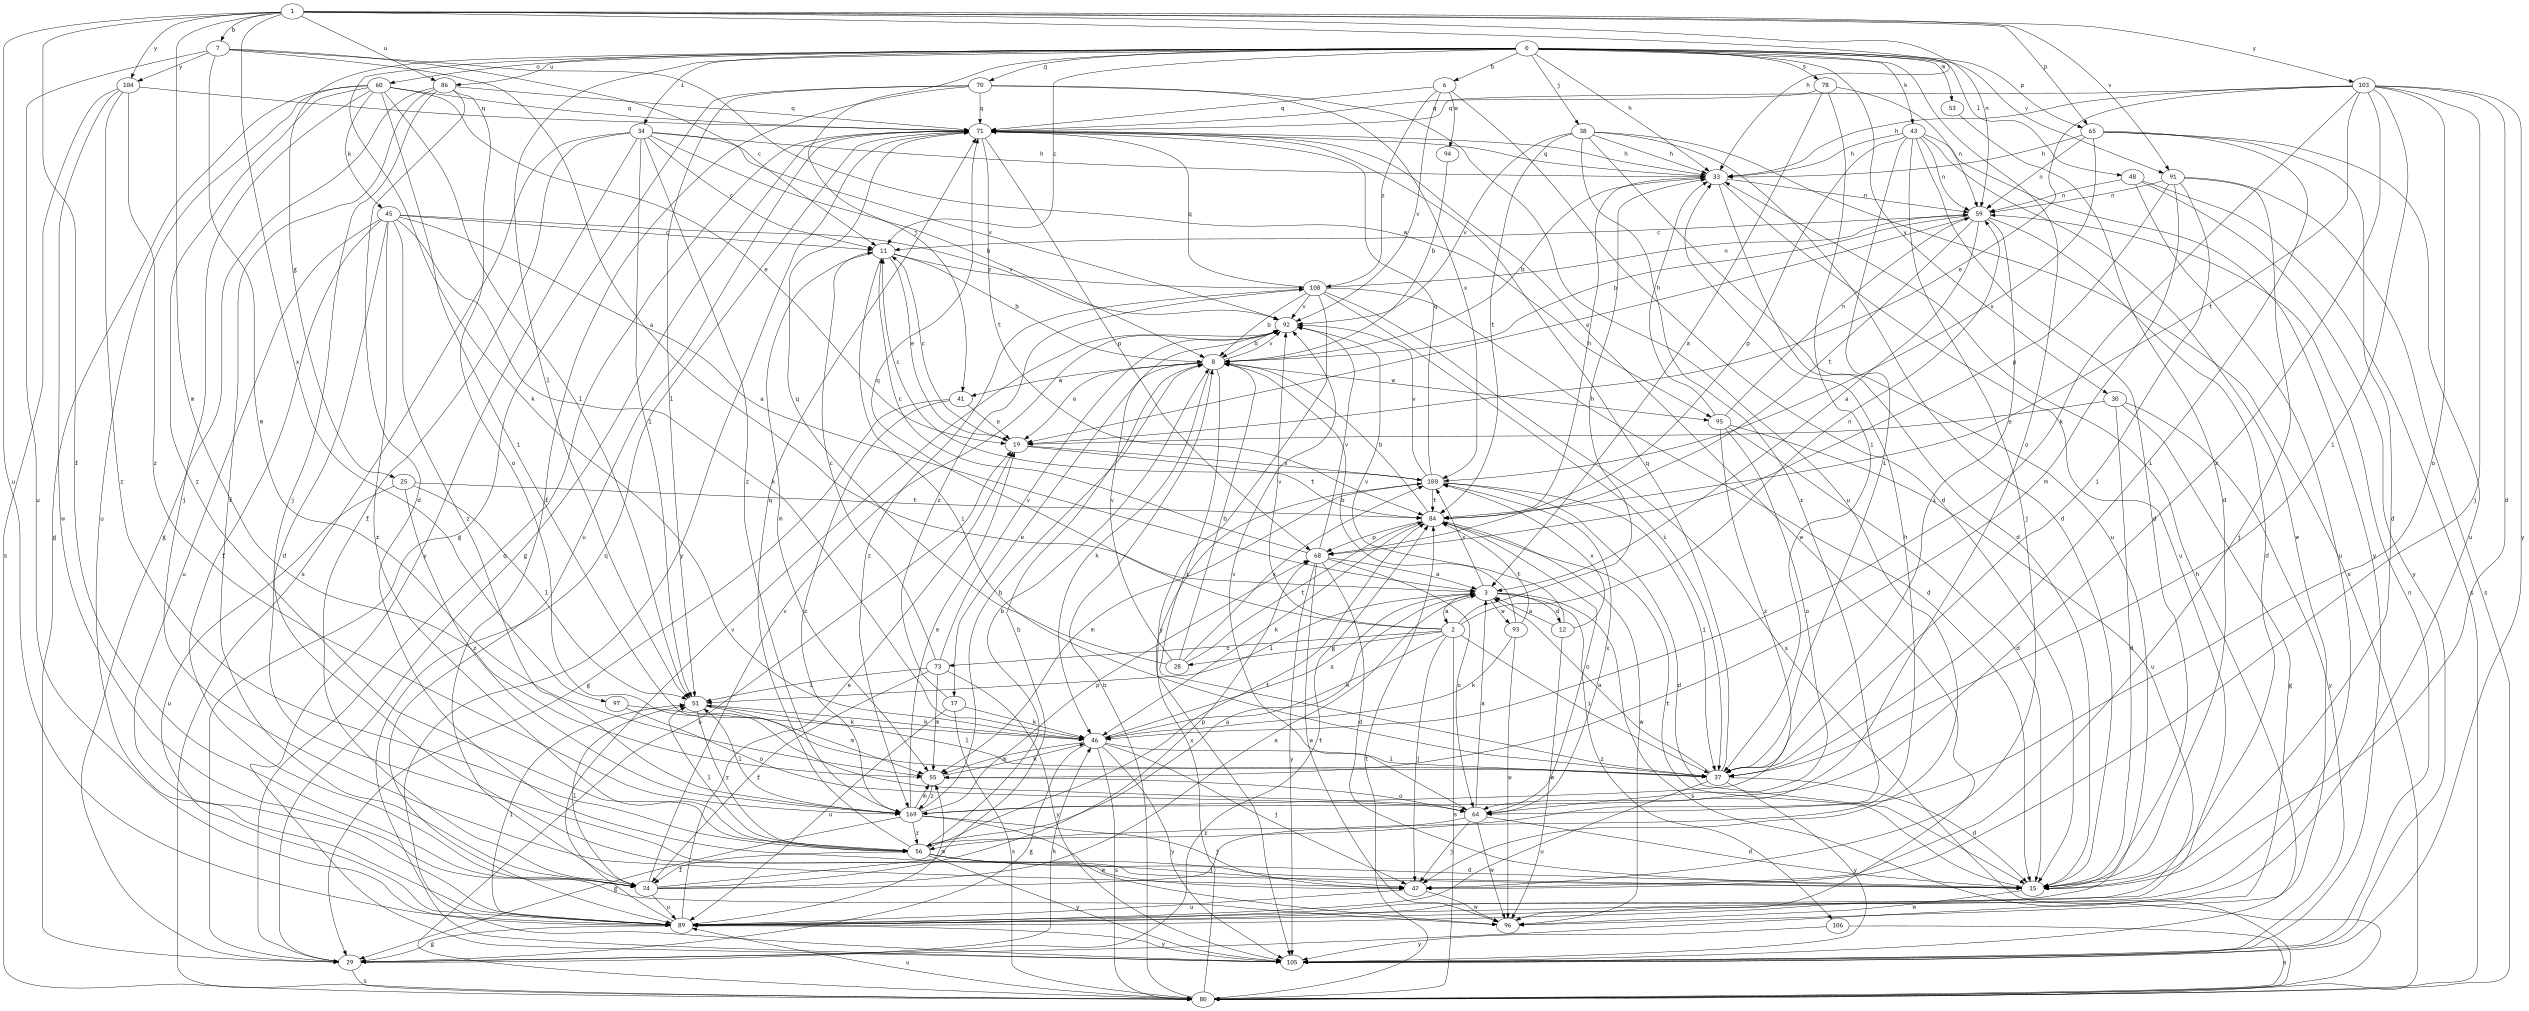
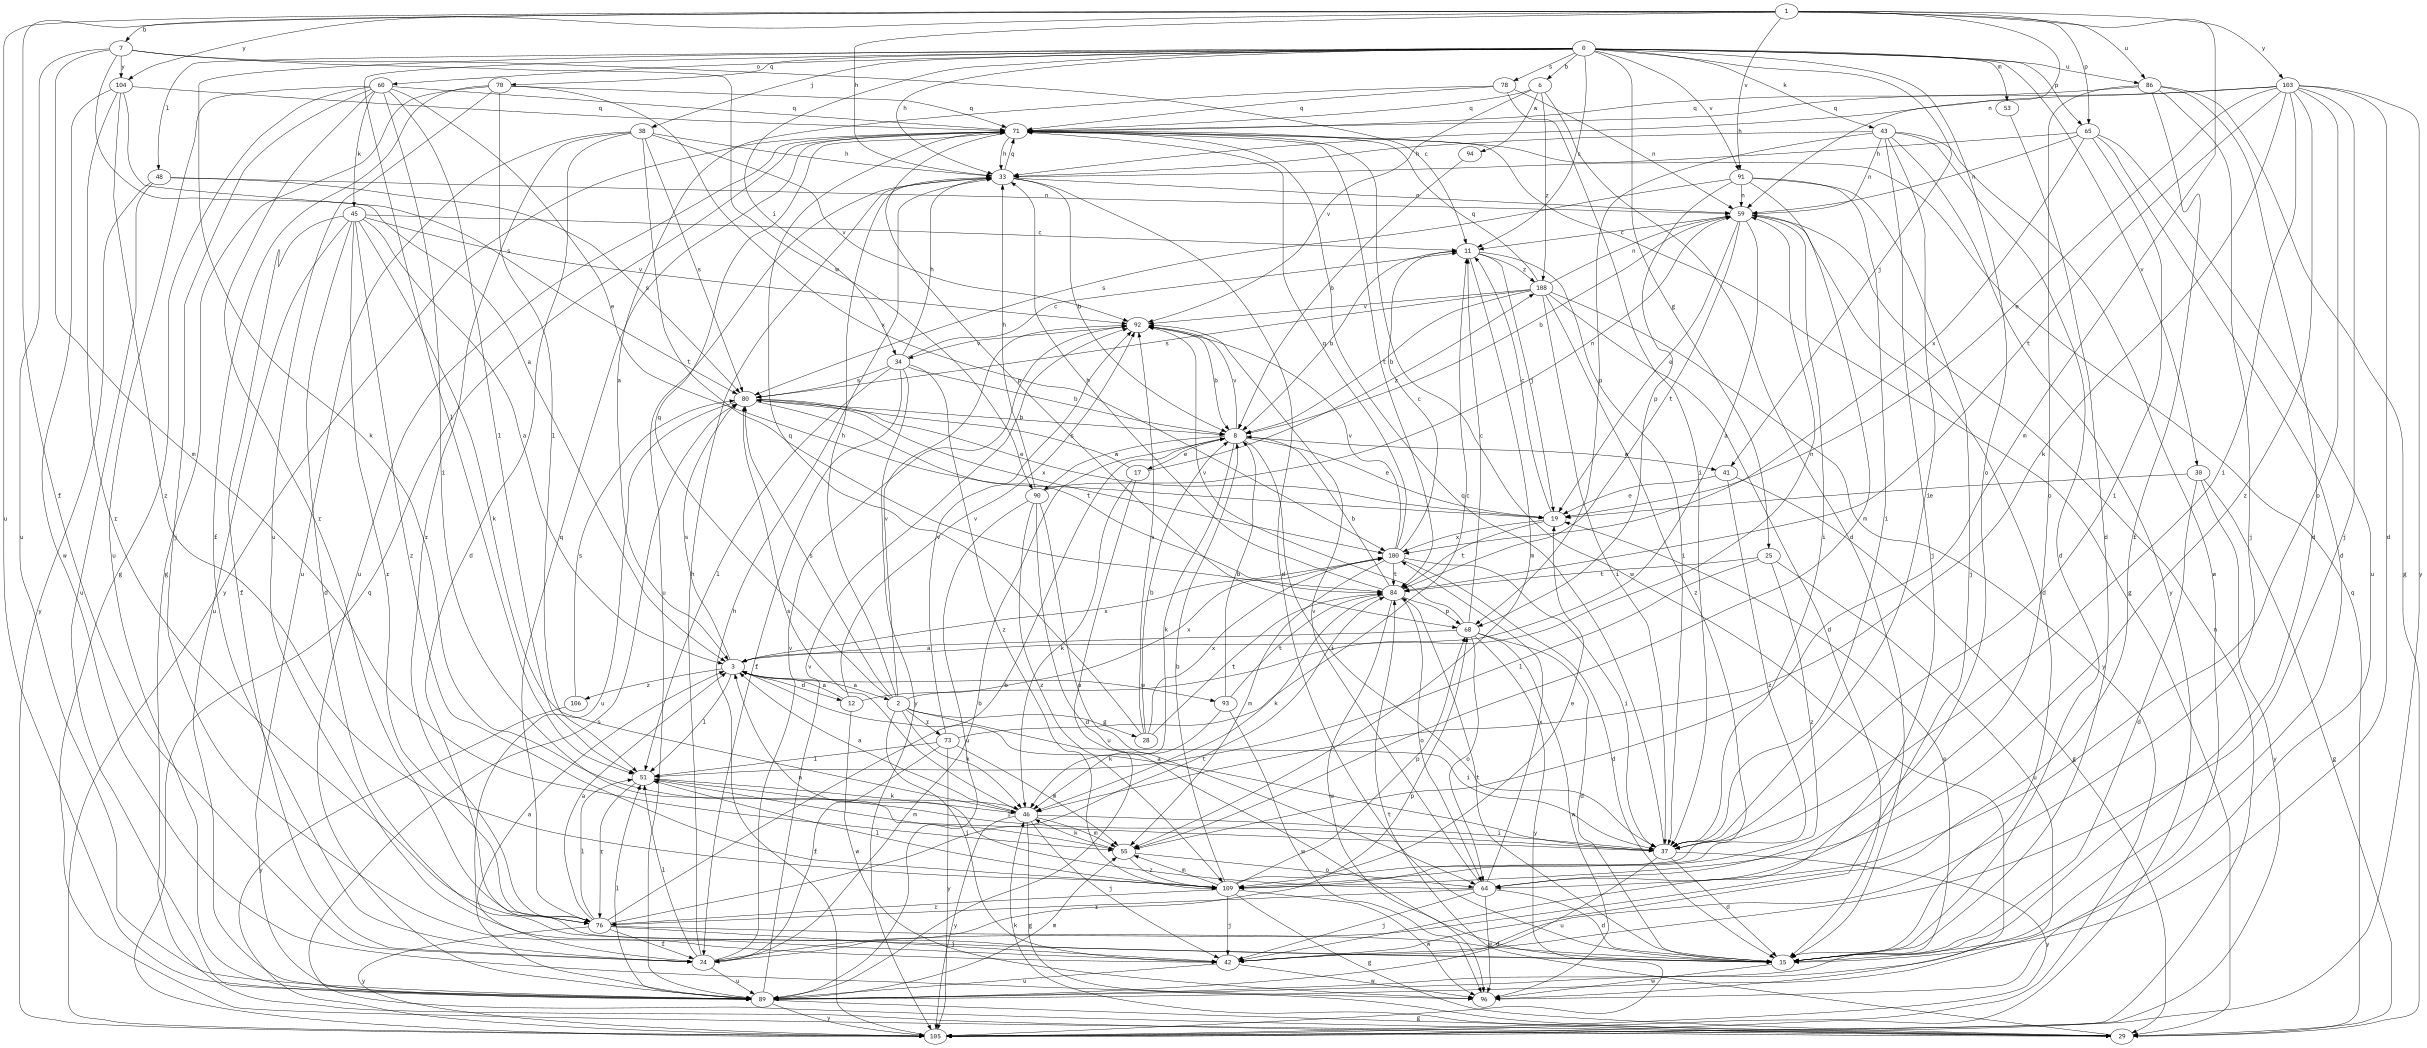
(960, 228) -> (1013, 337)
(913, 344) -> (1532, 381)
(1720, 422) -> (1037, 496)
(1112, 500) -> (1153, 537)
(617, 704) -> none
(911, 815) -> (1228, 889)
(919, 852) -> (600, 926)
